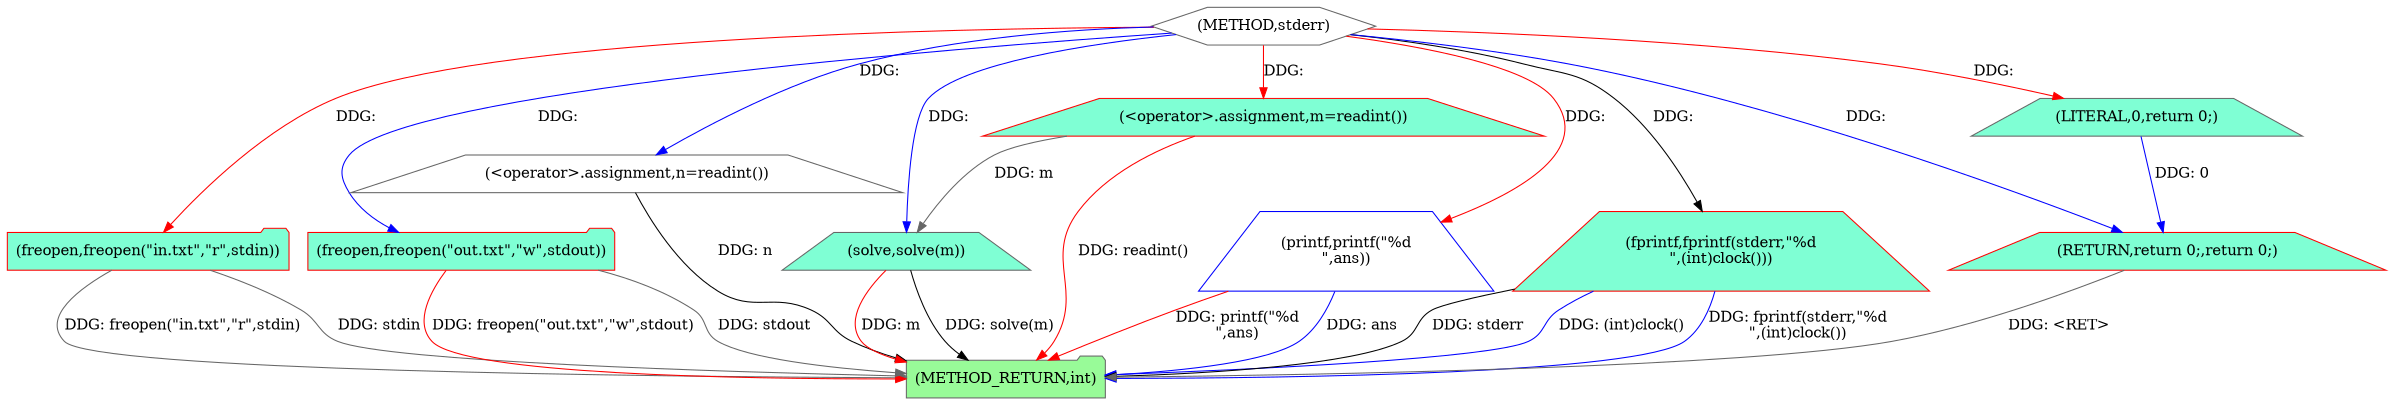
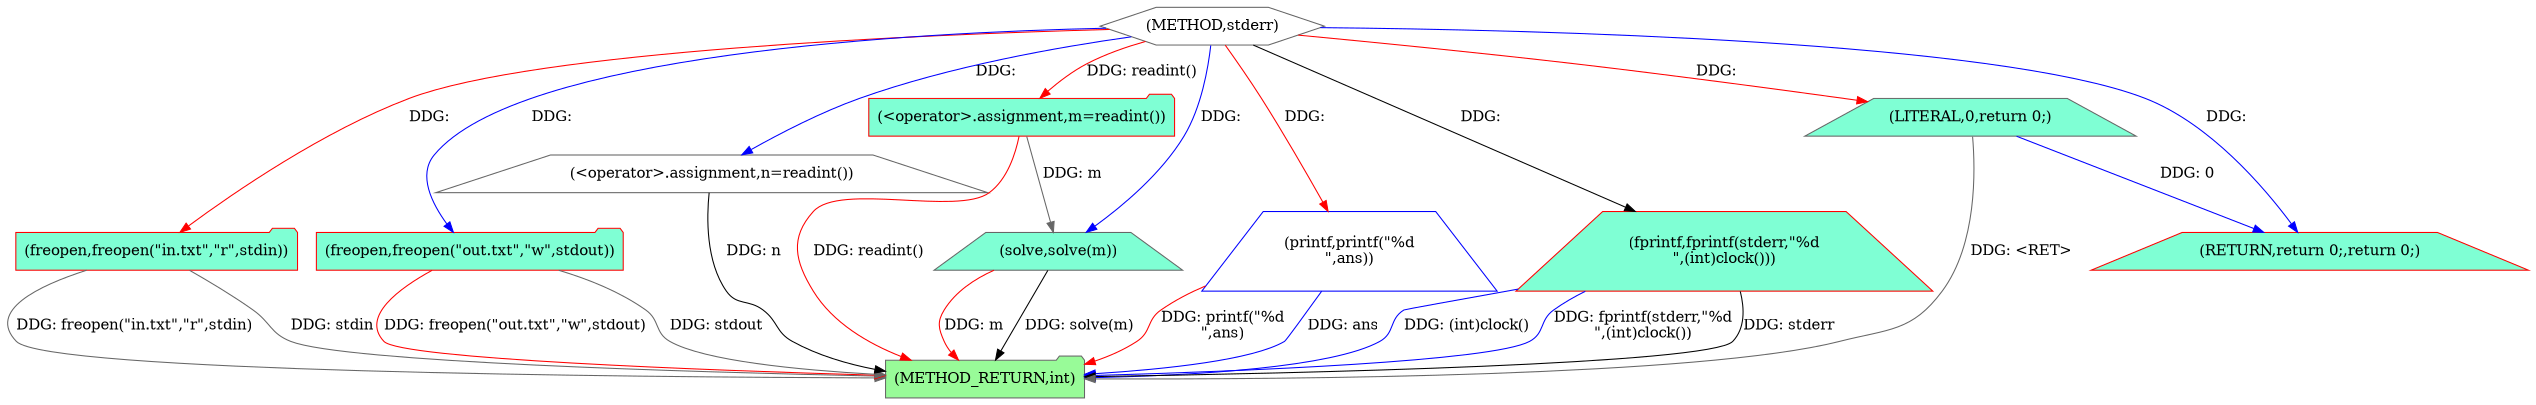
(1286, 72) -> (1142, 72)
(1263, 117) -> (1022, 117)
(1626, 364) -> (1608, 368)
